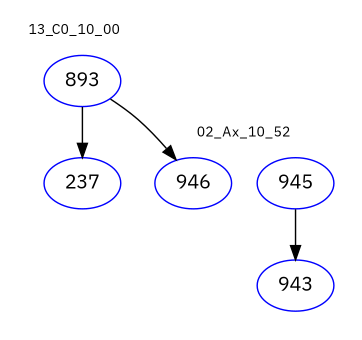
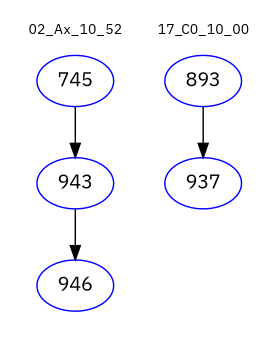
(75, 31) -> (204, 31)
(153, 133) -> (75, 227)
(82, 183) -> (203, 183)
(296, 183) -> (75, 81)
